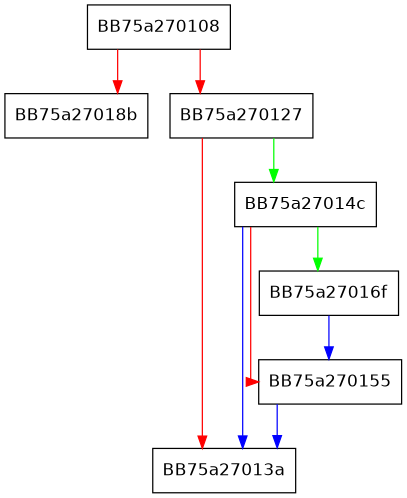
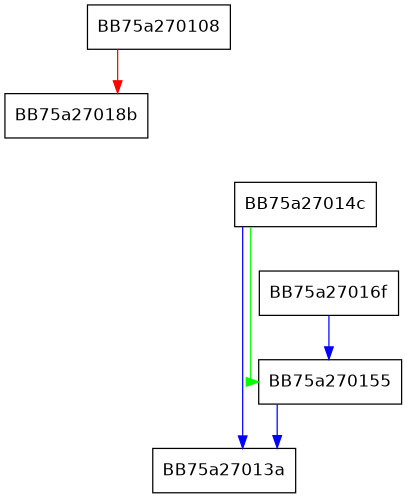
(241, 116) -> none
(318, 243) -> none
(251, 305) -> (251, 305)
